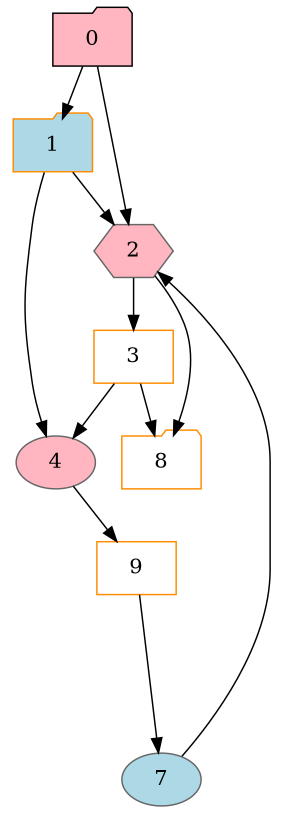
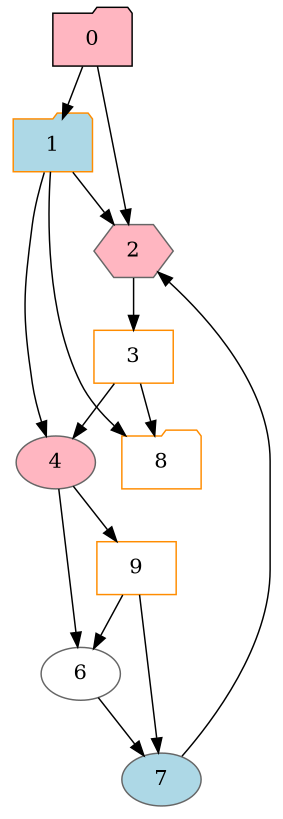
(189, 345) -> (57, 306)
none -> (81, 674)
